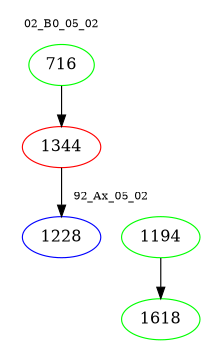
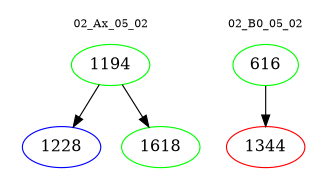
(62, 65) -> (266, 65)
(62, 193) -> (89, 101)
(111, 197) -> (111, 25)
